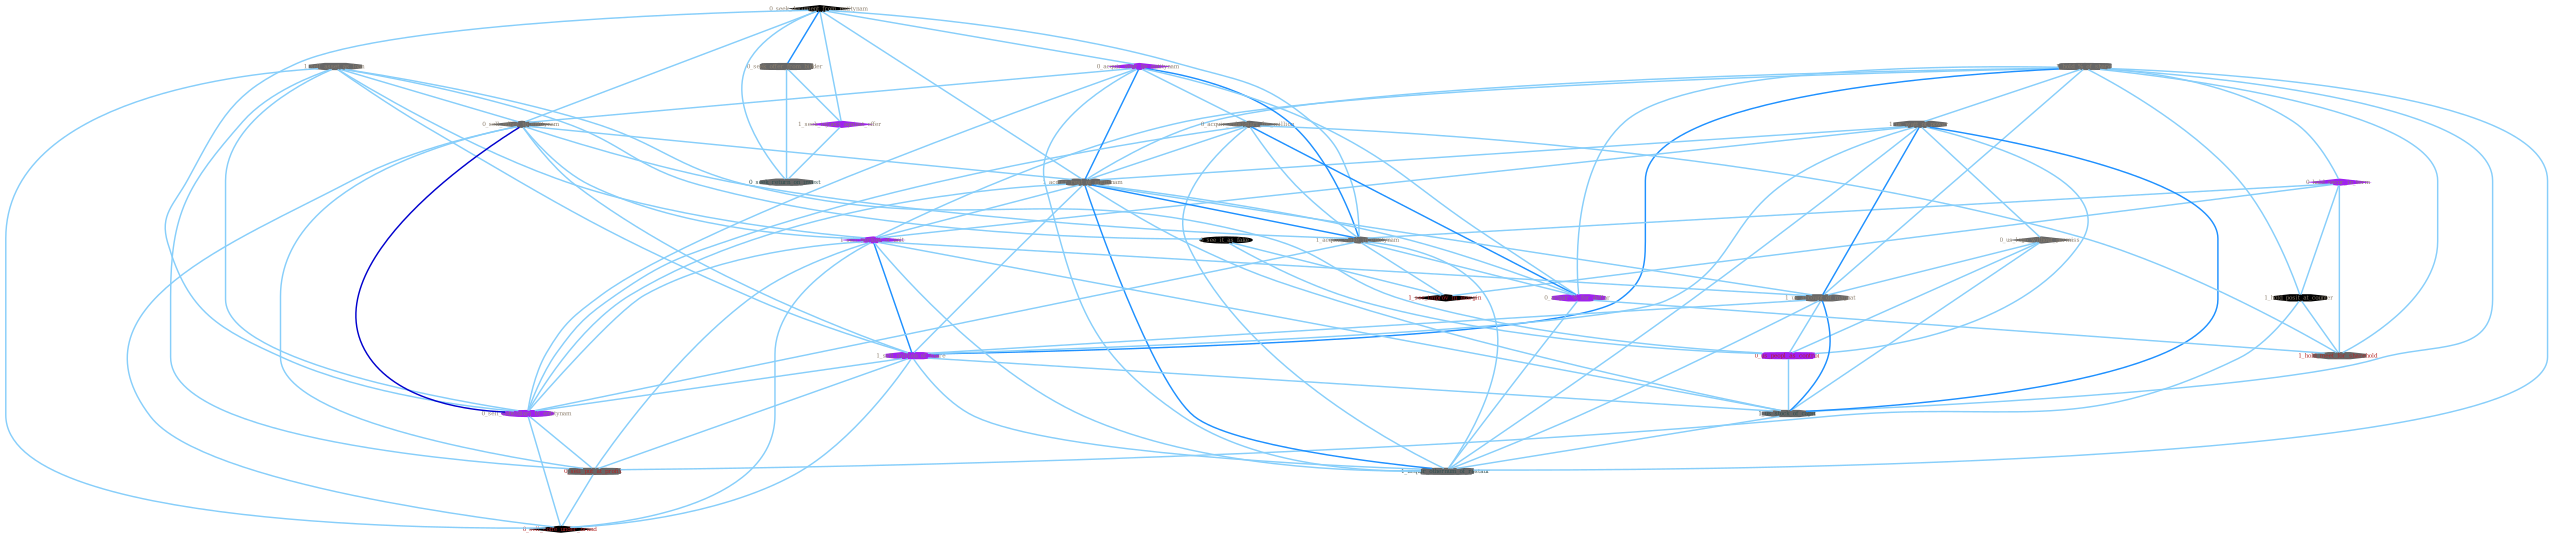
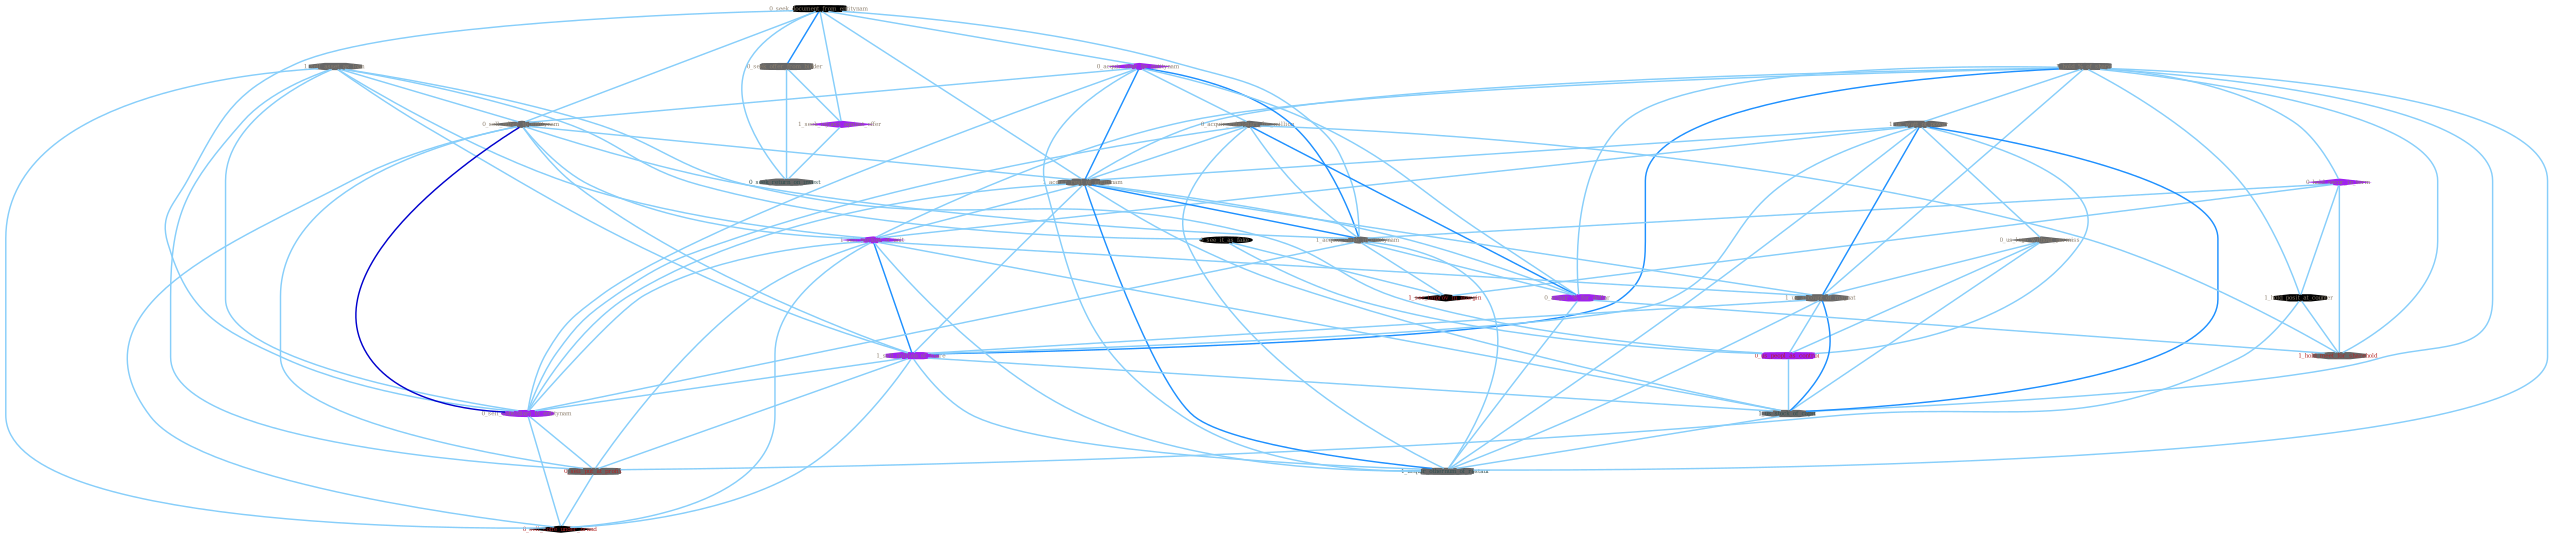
(820, 9) -> (820, 9)
